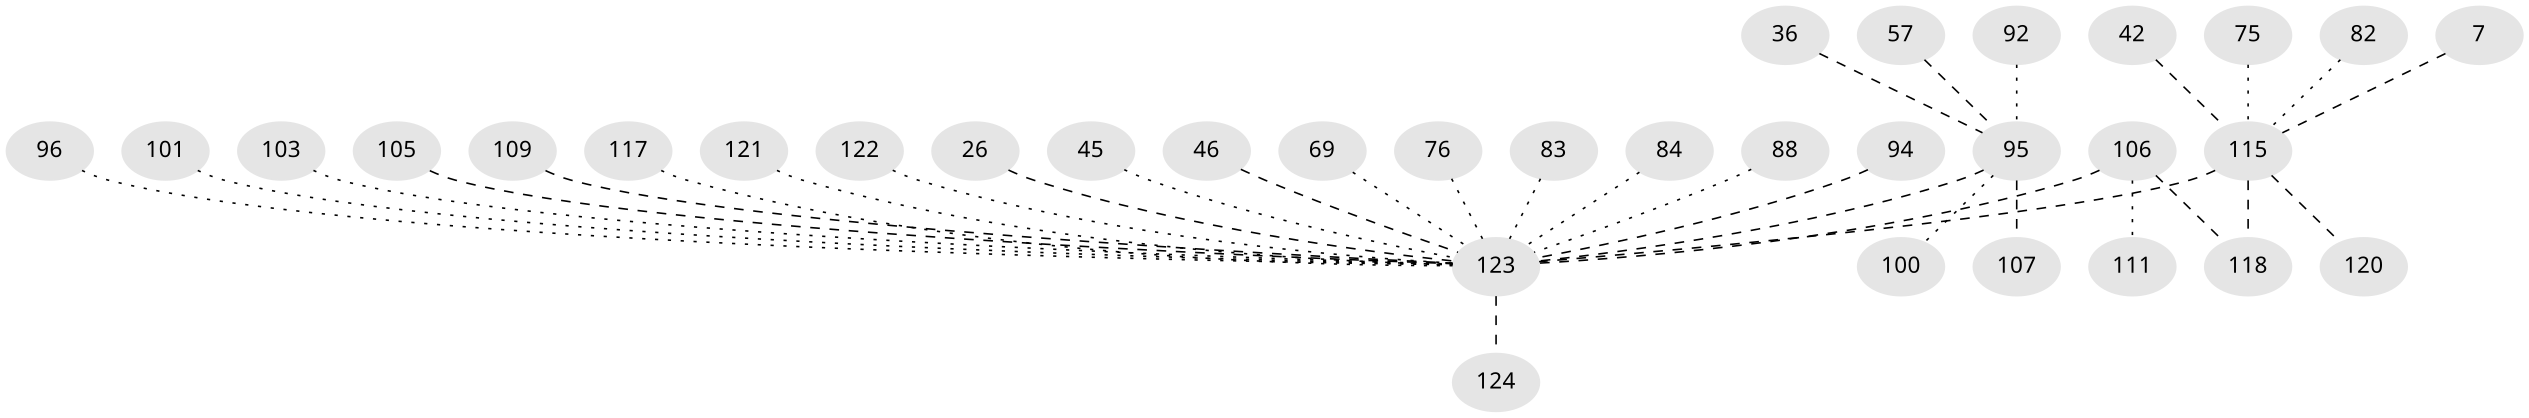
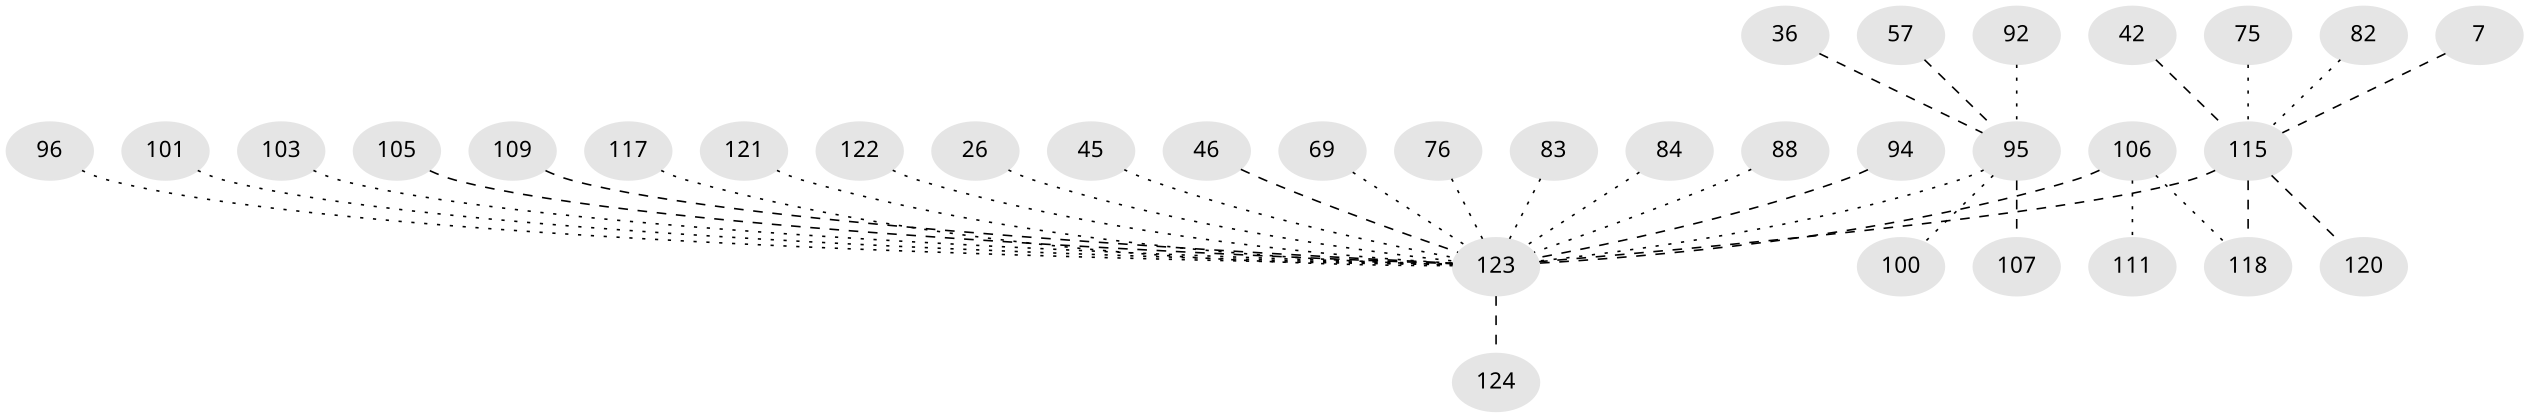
(2190, 209) -> (2190, 209)
(1228, 228) -> (1228, 228)
(1764, 228) -> (1764, 228)
